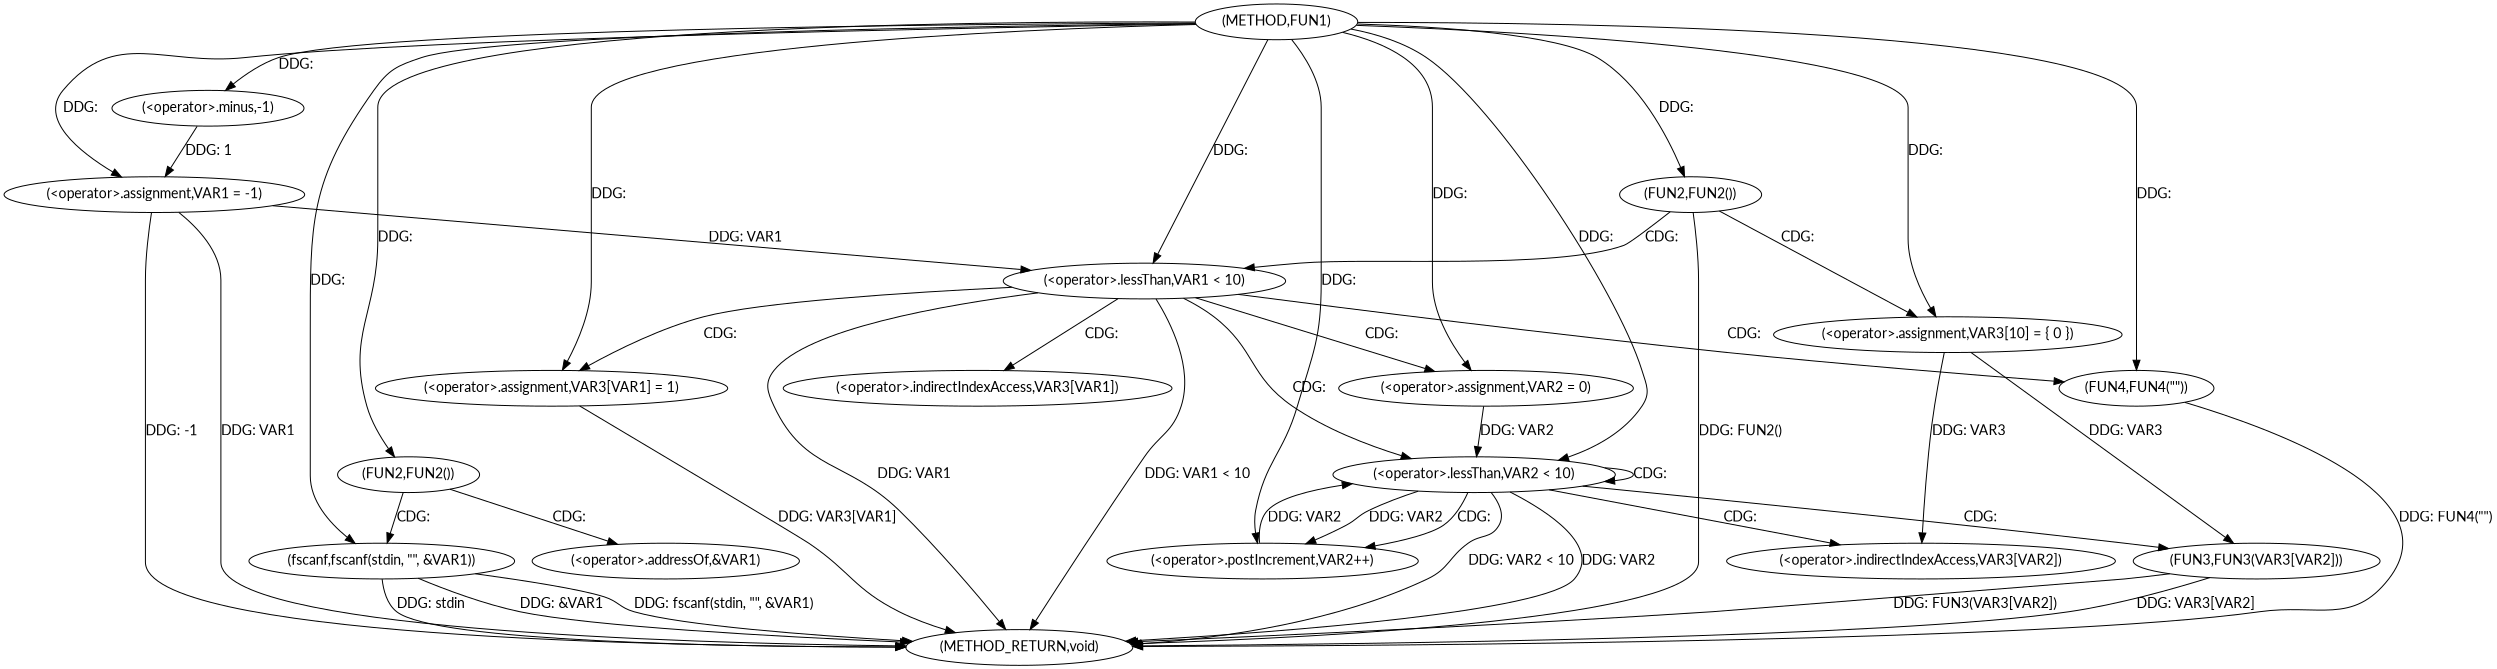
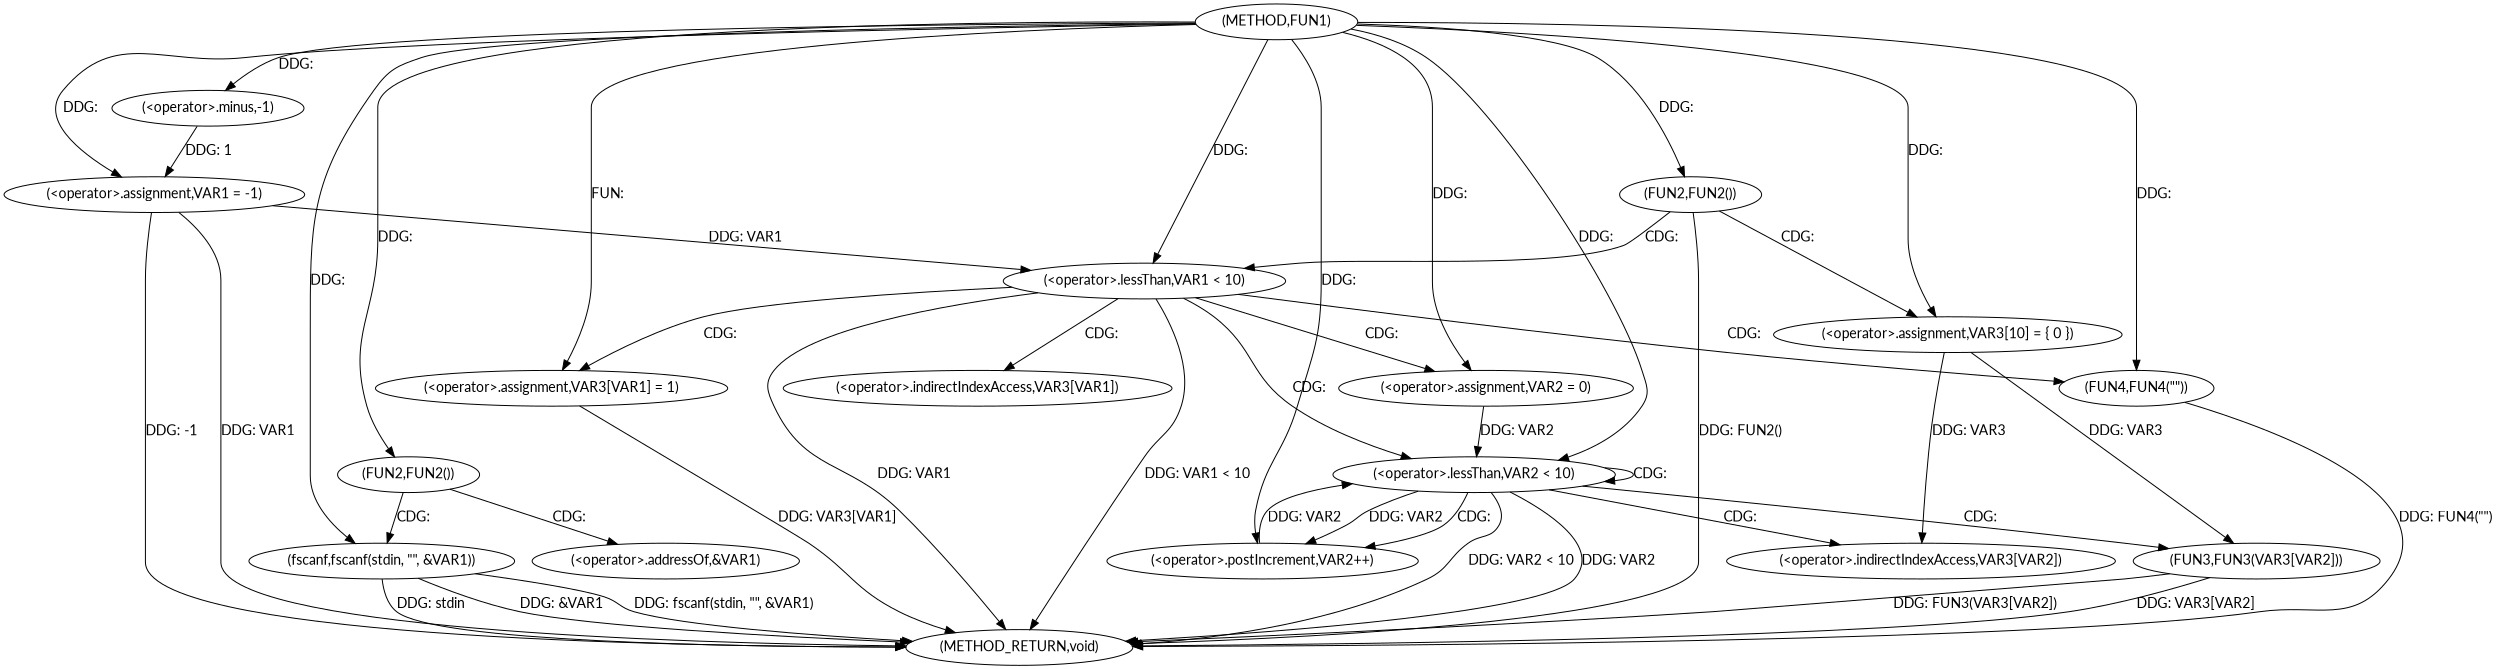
(611, 195) -> (610, 195)
